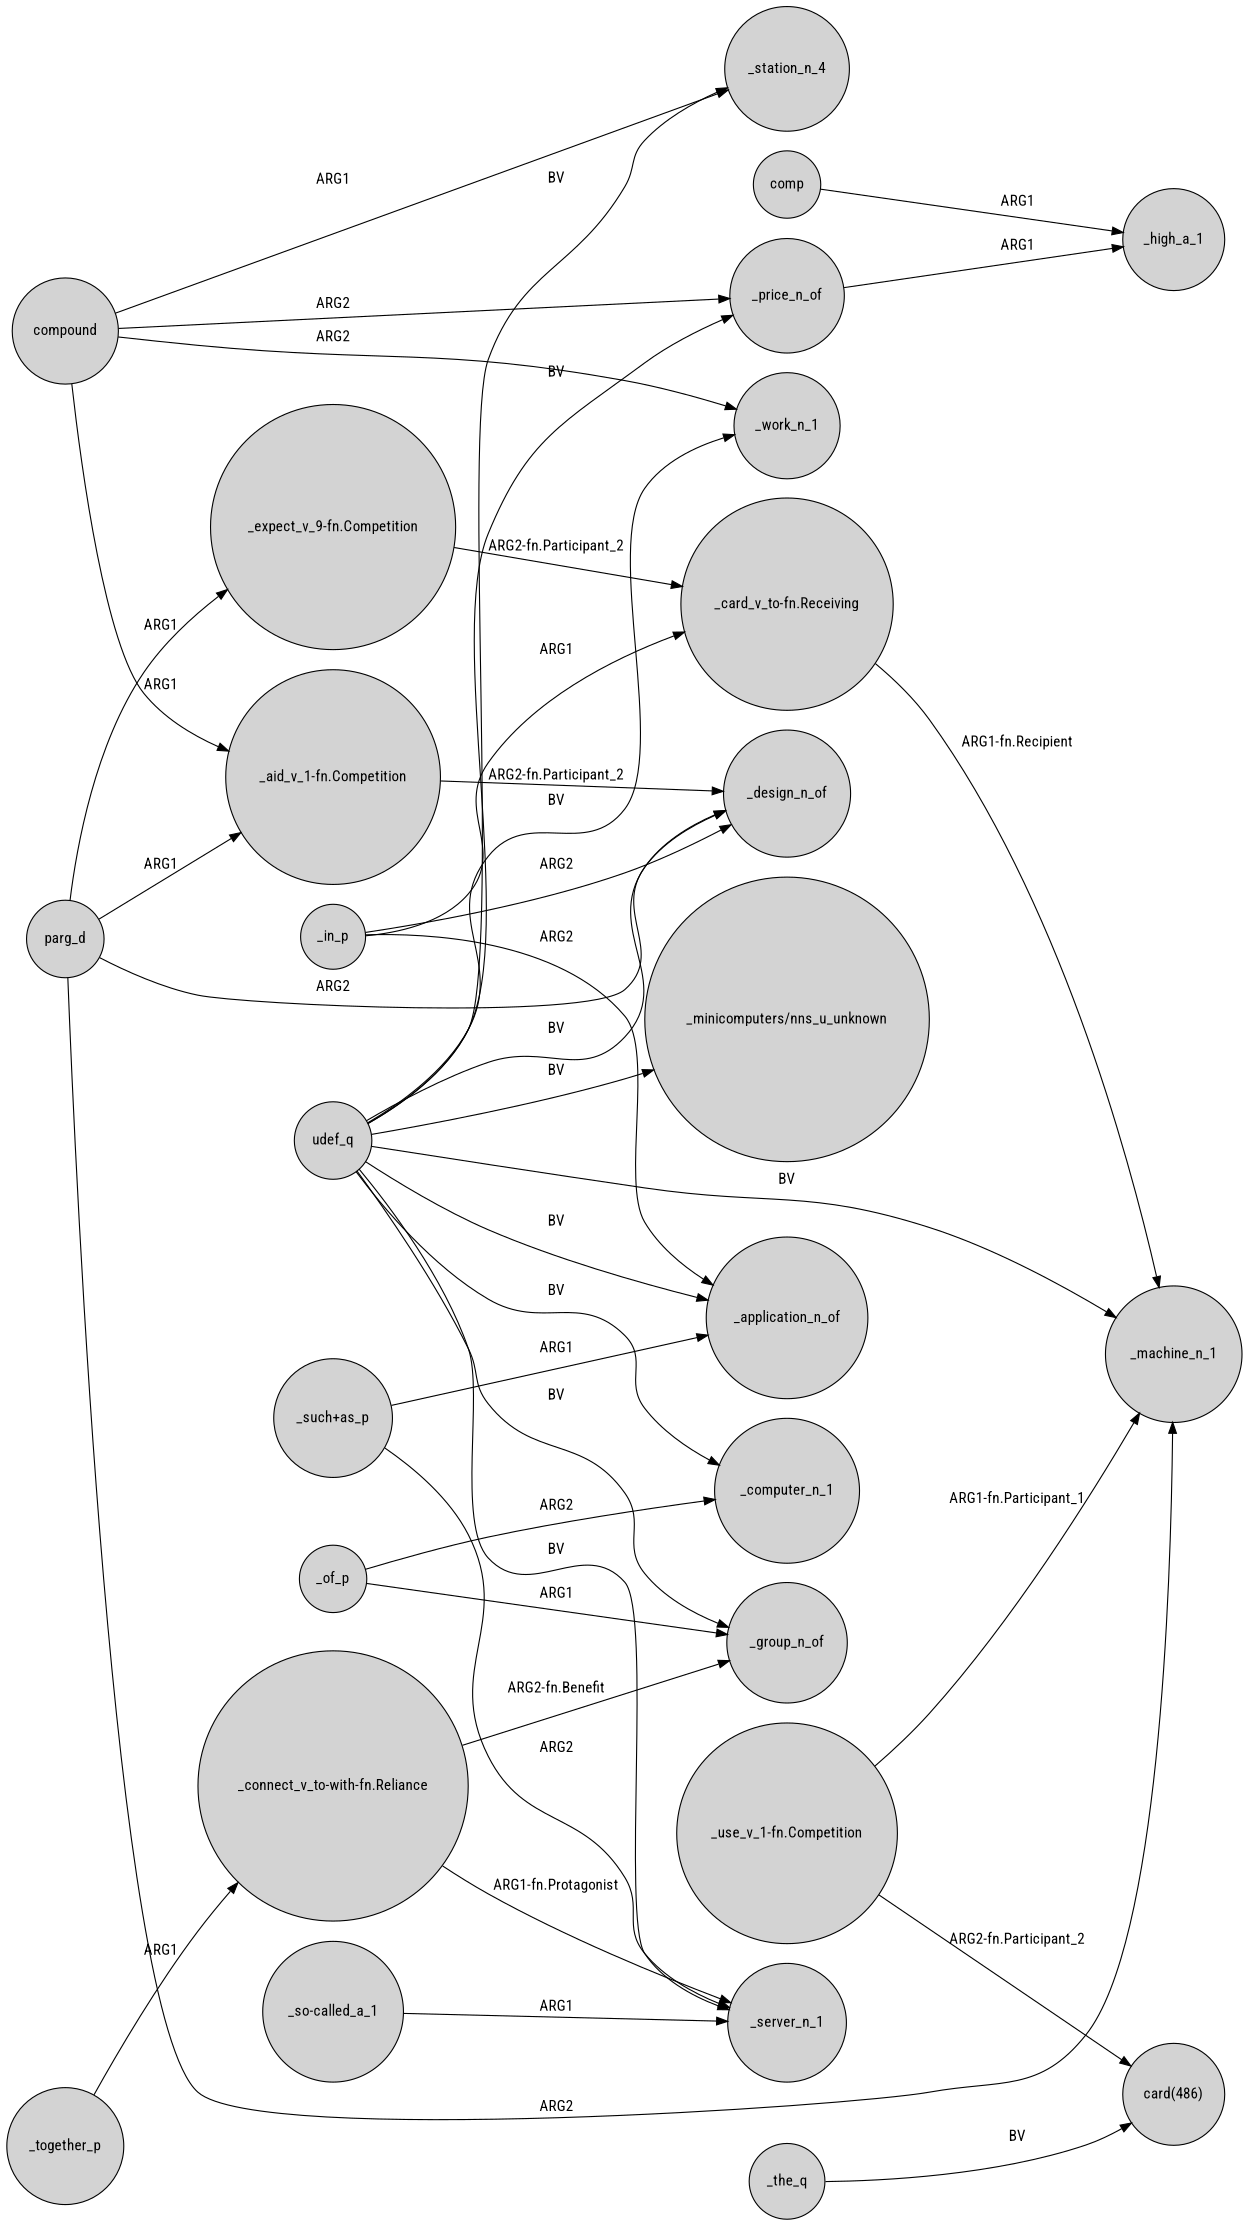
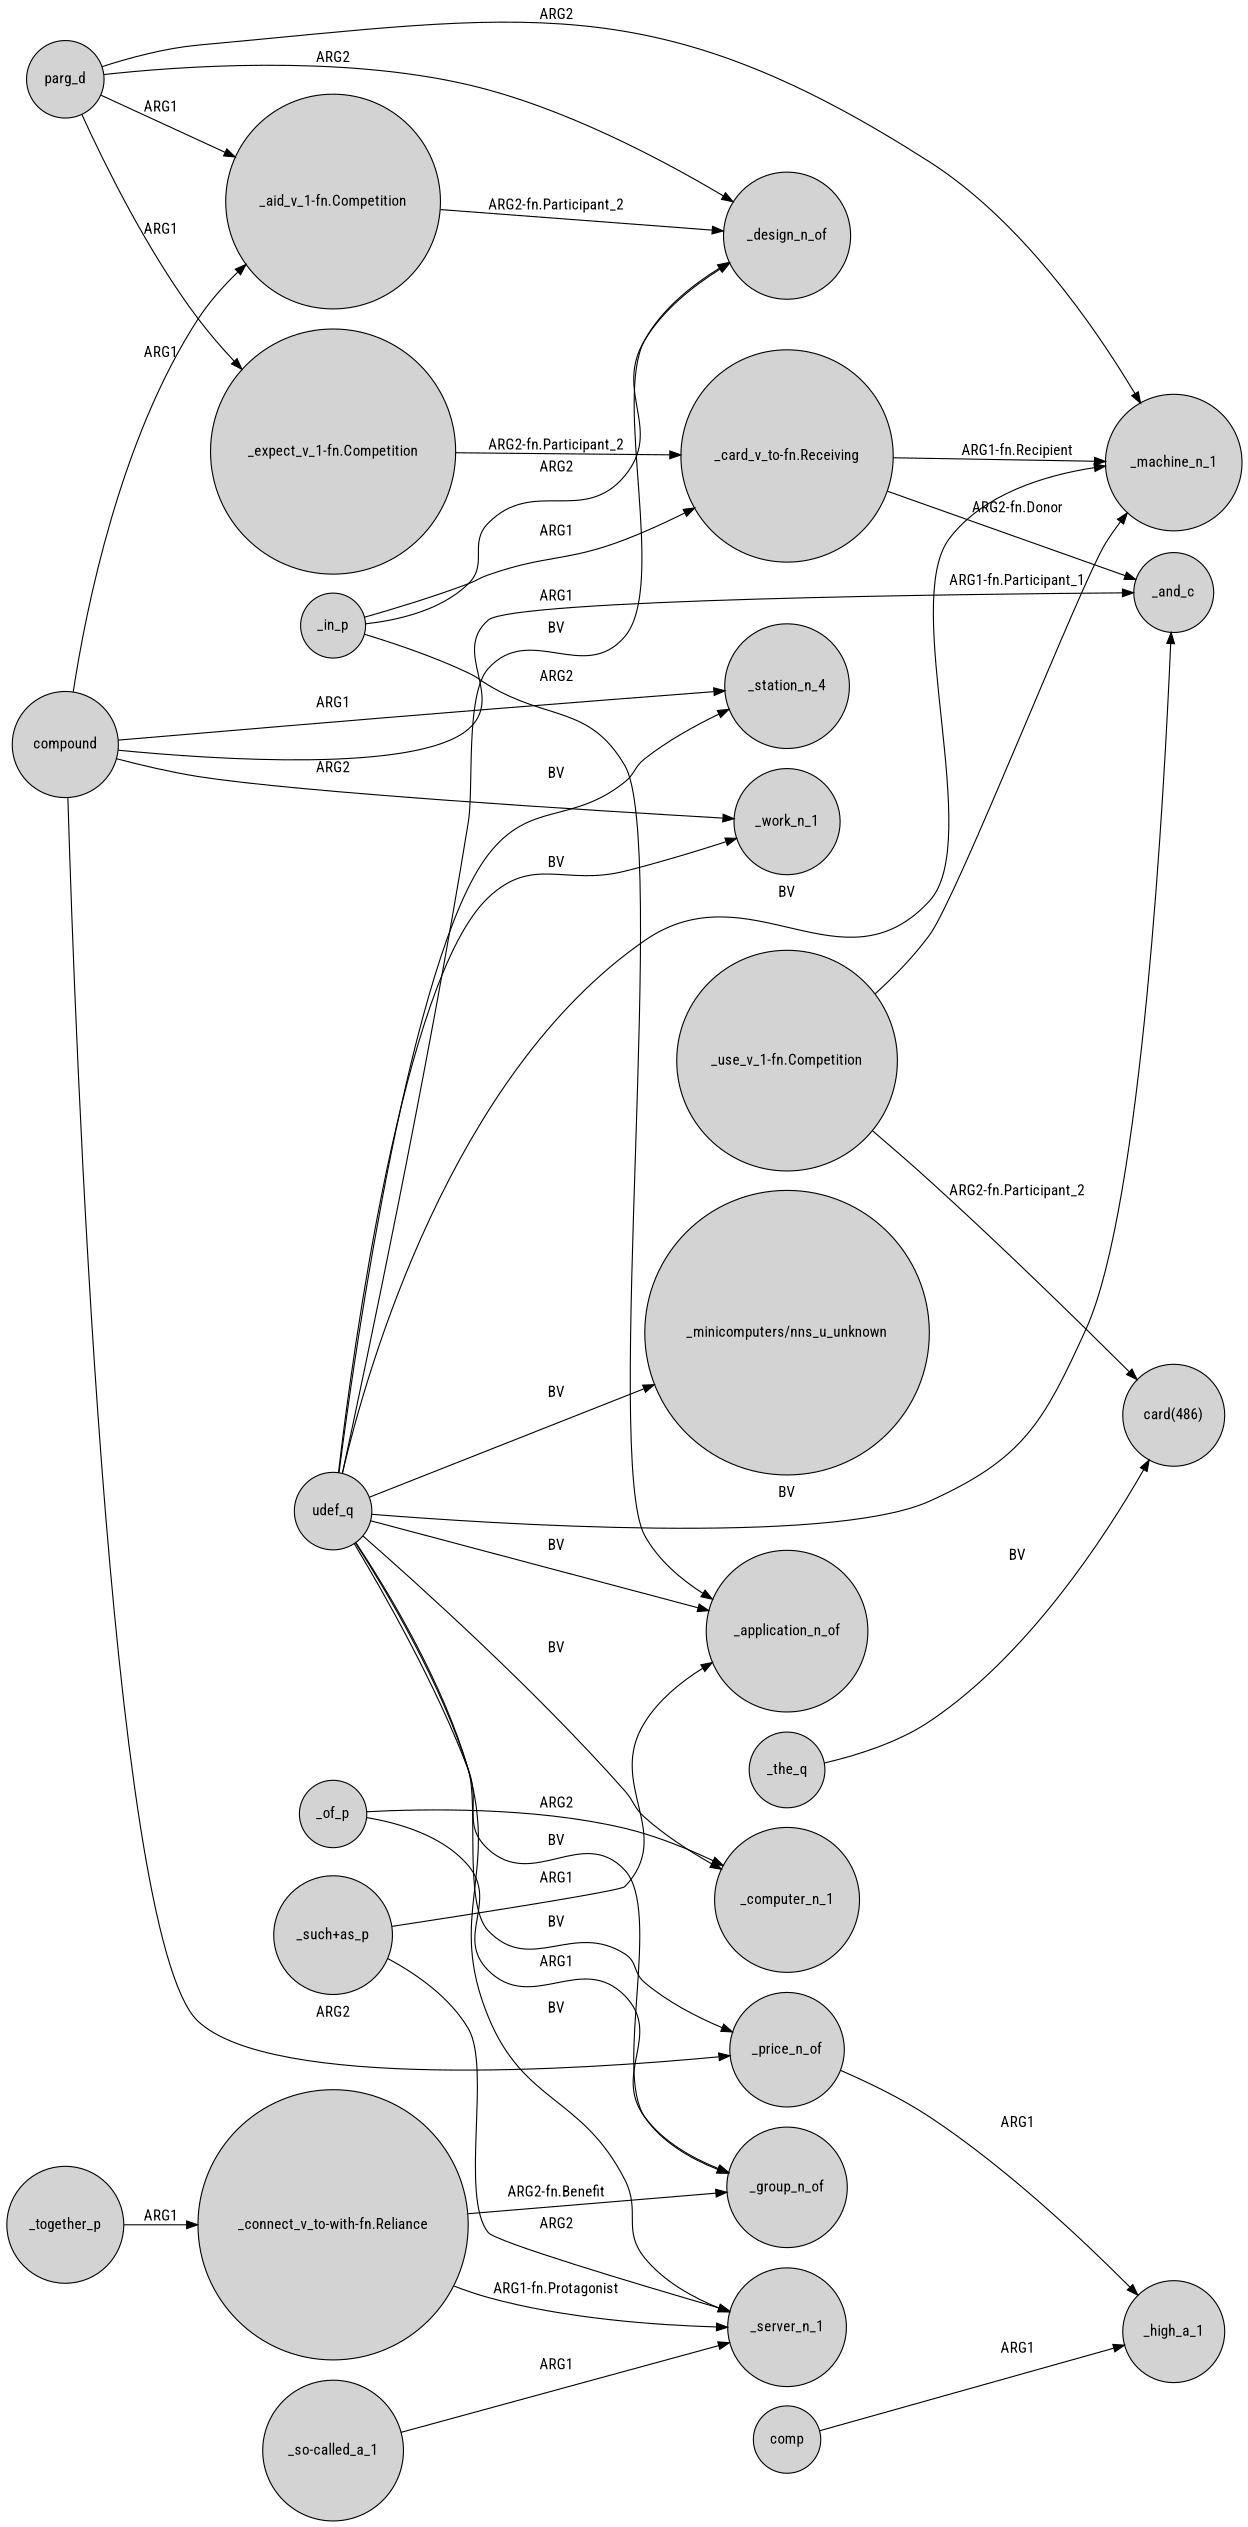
(333, 527) -> (333, 452)
none -> (1174, 593)
